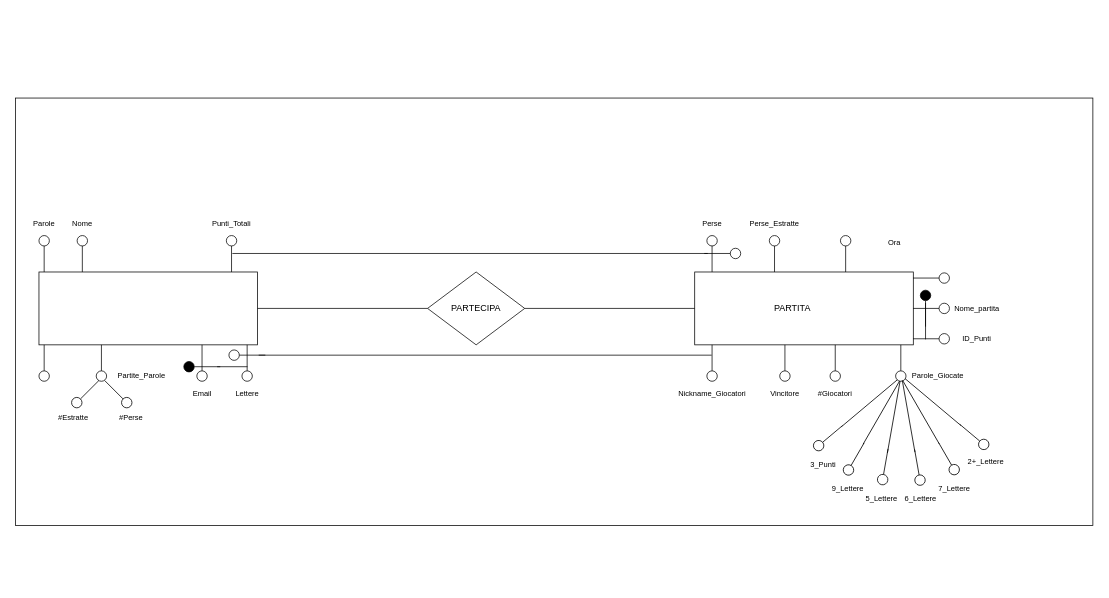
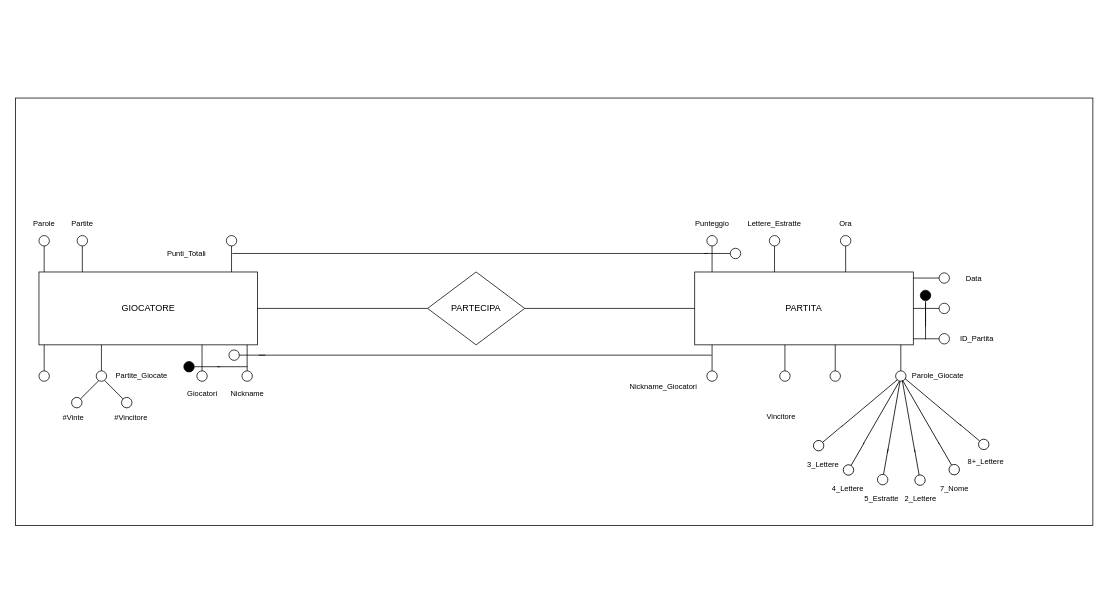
(83, 223) -> (83, 223)
(232, 223) -> (187, 253)
(713, 223) -> (713, 223)
(775, 223) -> (775, 223)
(895, 242) -> (846, 223)
none -> (974, 278)
none -> (148, 308)
(793, 308) -> (804, 308)
(977, 308) -> none
(977, 339) -> (977, 339)
(142, 375) -> (142, 375)
(203, 393) -> (203, 393)
(248, 393) -> (248, 393)
(712, 393) -> (663, 386)
(785, 393) -> (781, 416)
(835, 393) -> none
(74, 417) -> (74, 417)
(131, 417) -> (131, 417)
(986, 461) -> (986, 461)
(824, 465) -> (824, 465)
(848, 489) -> (848, 489)
(955, 489) -> (955, 489)
(882, 498) -> (882, 498)
(921, 498) -> (921, 498)
